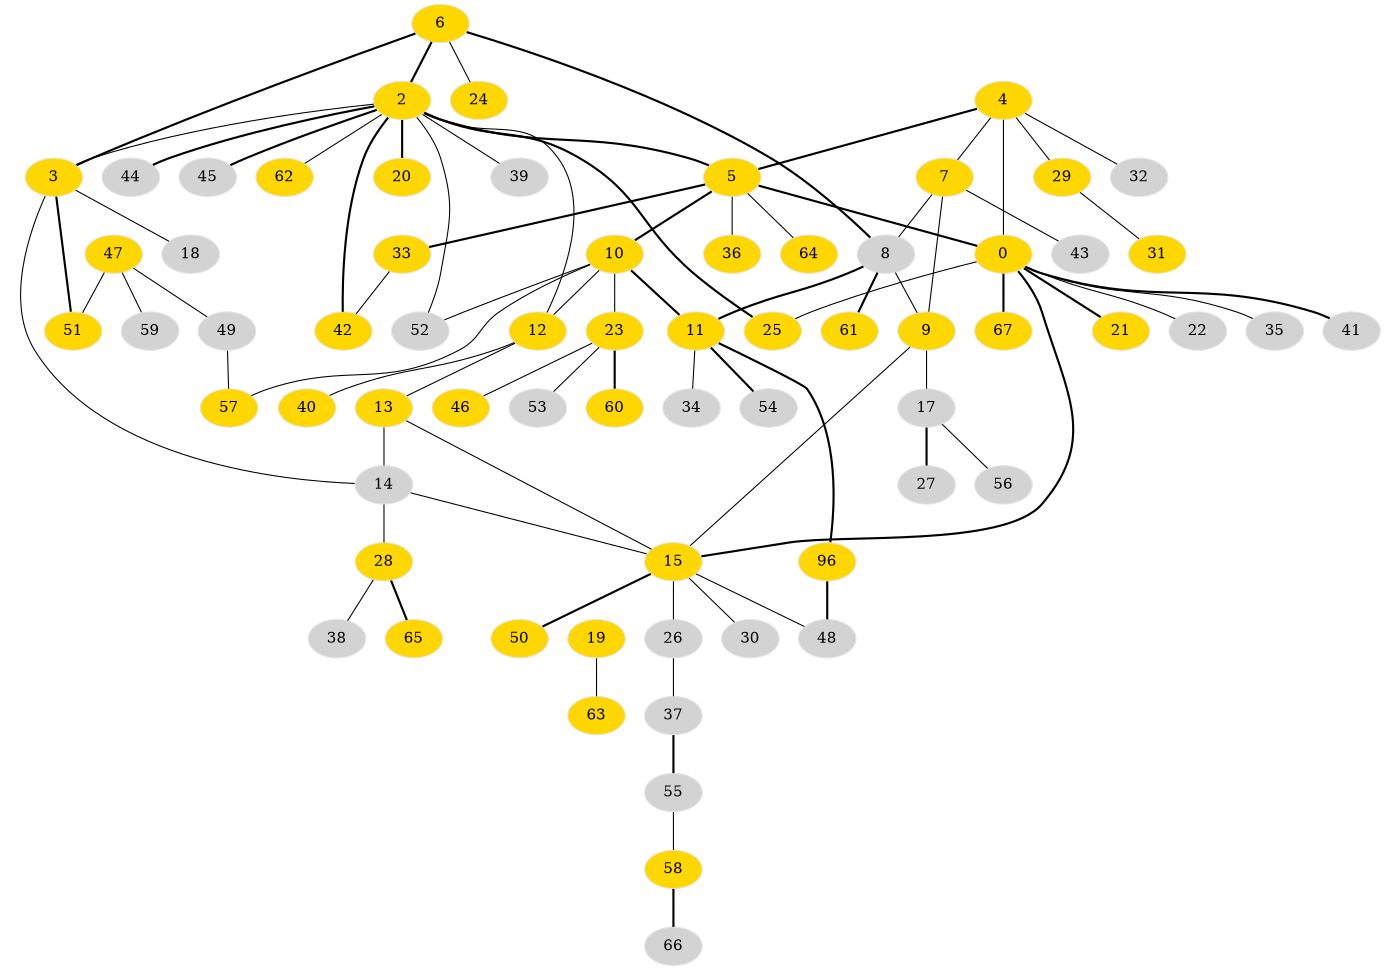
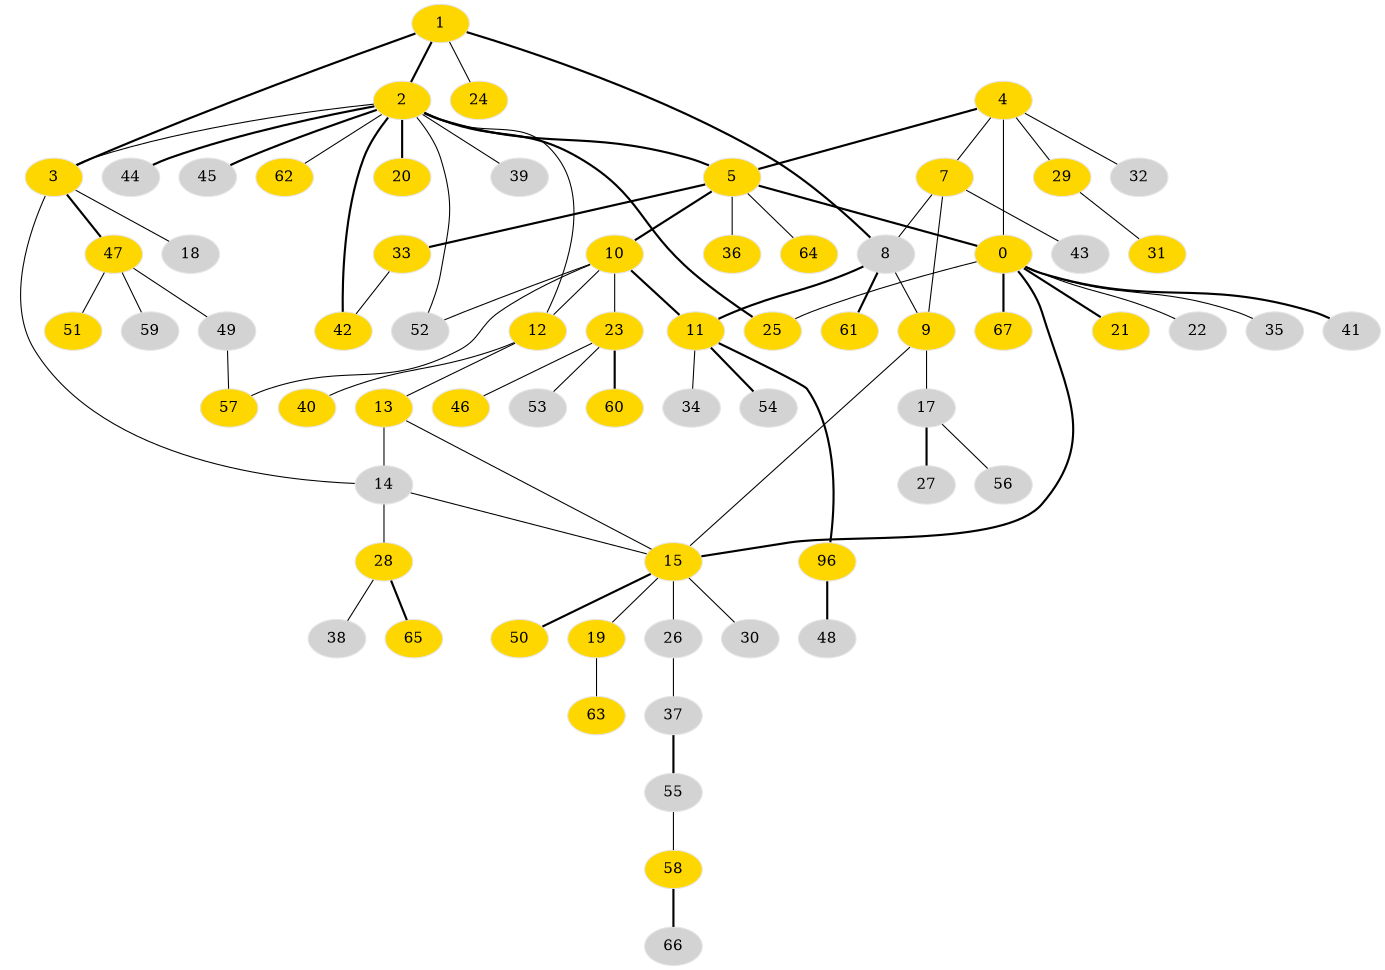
(441, 23) -> (441, 23)
(64, 254) -> (84, 216)
(750, 600) -> (635, 600)
